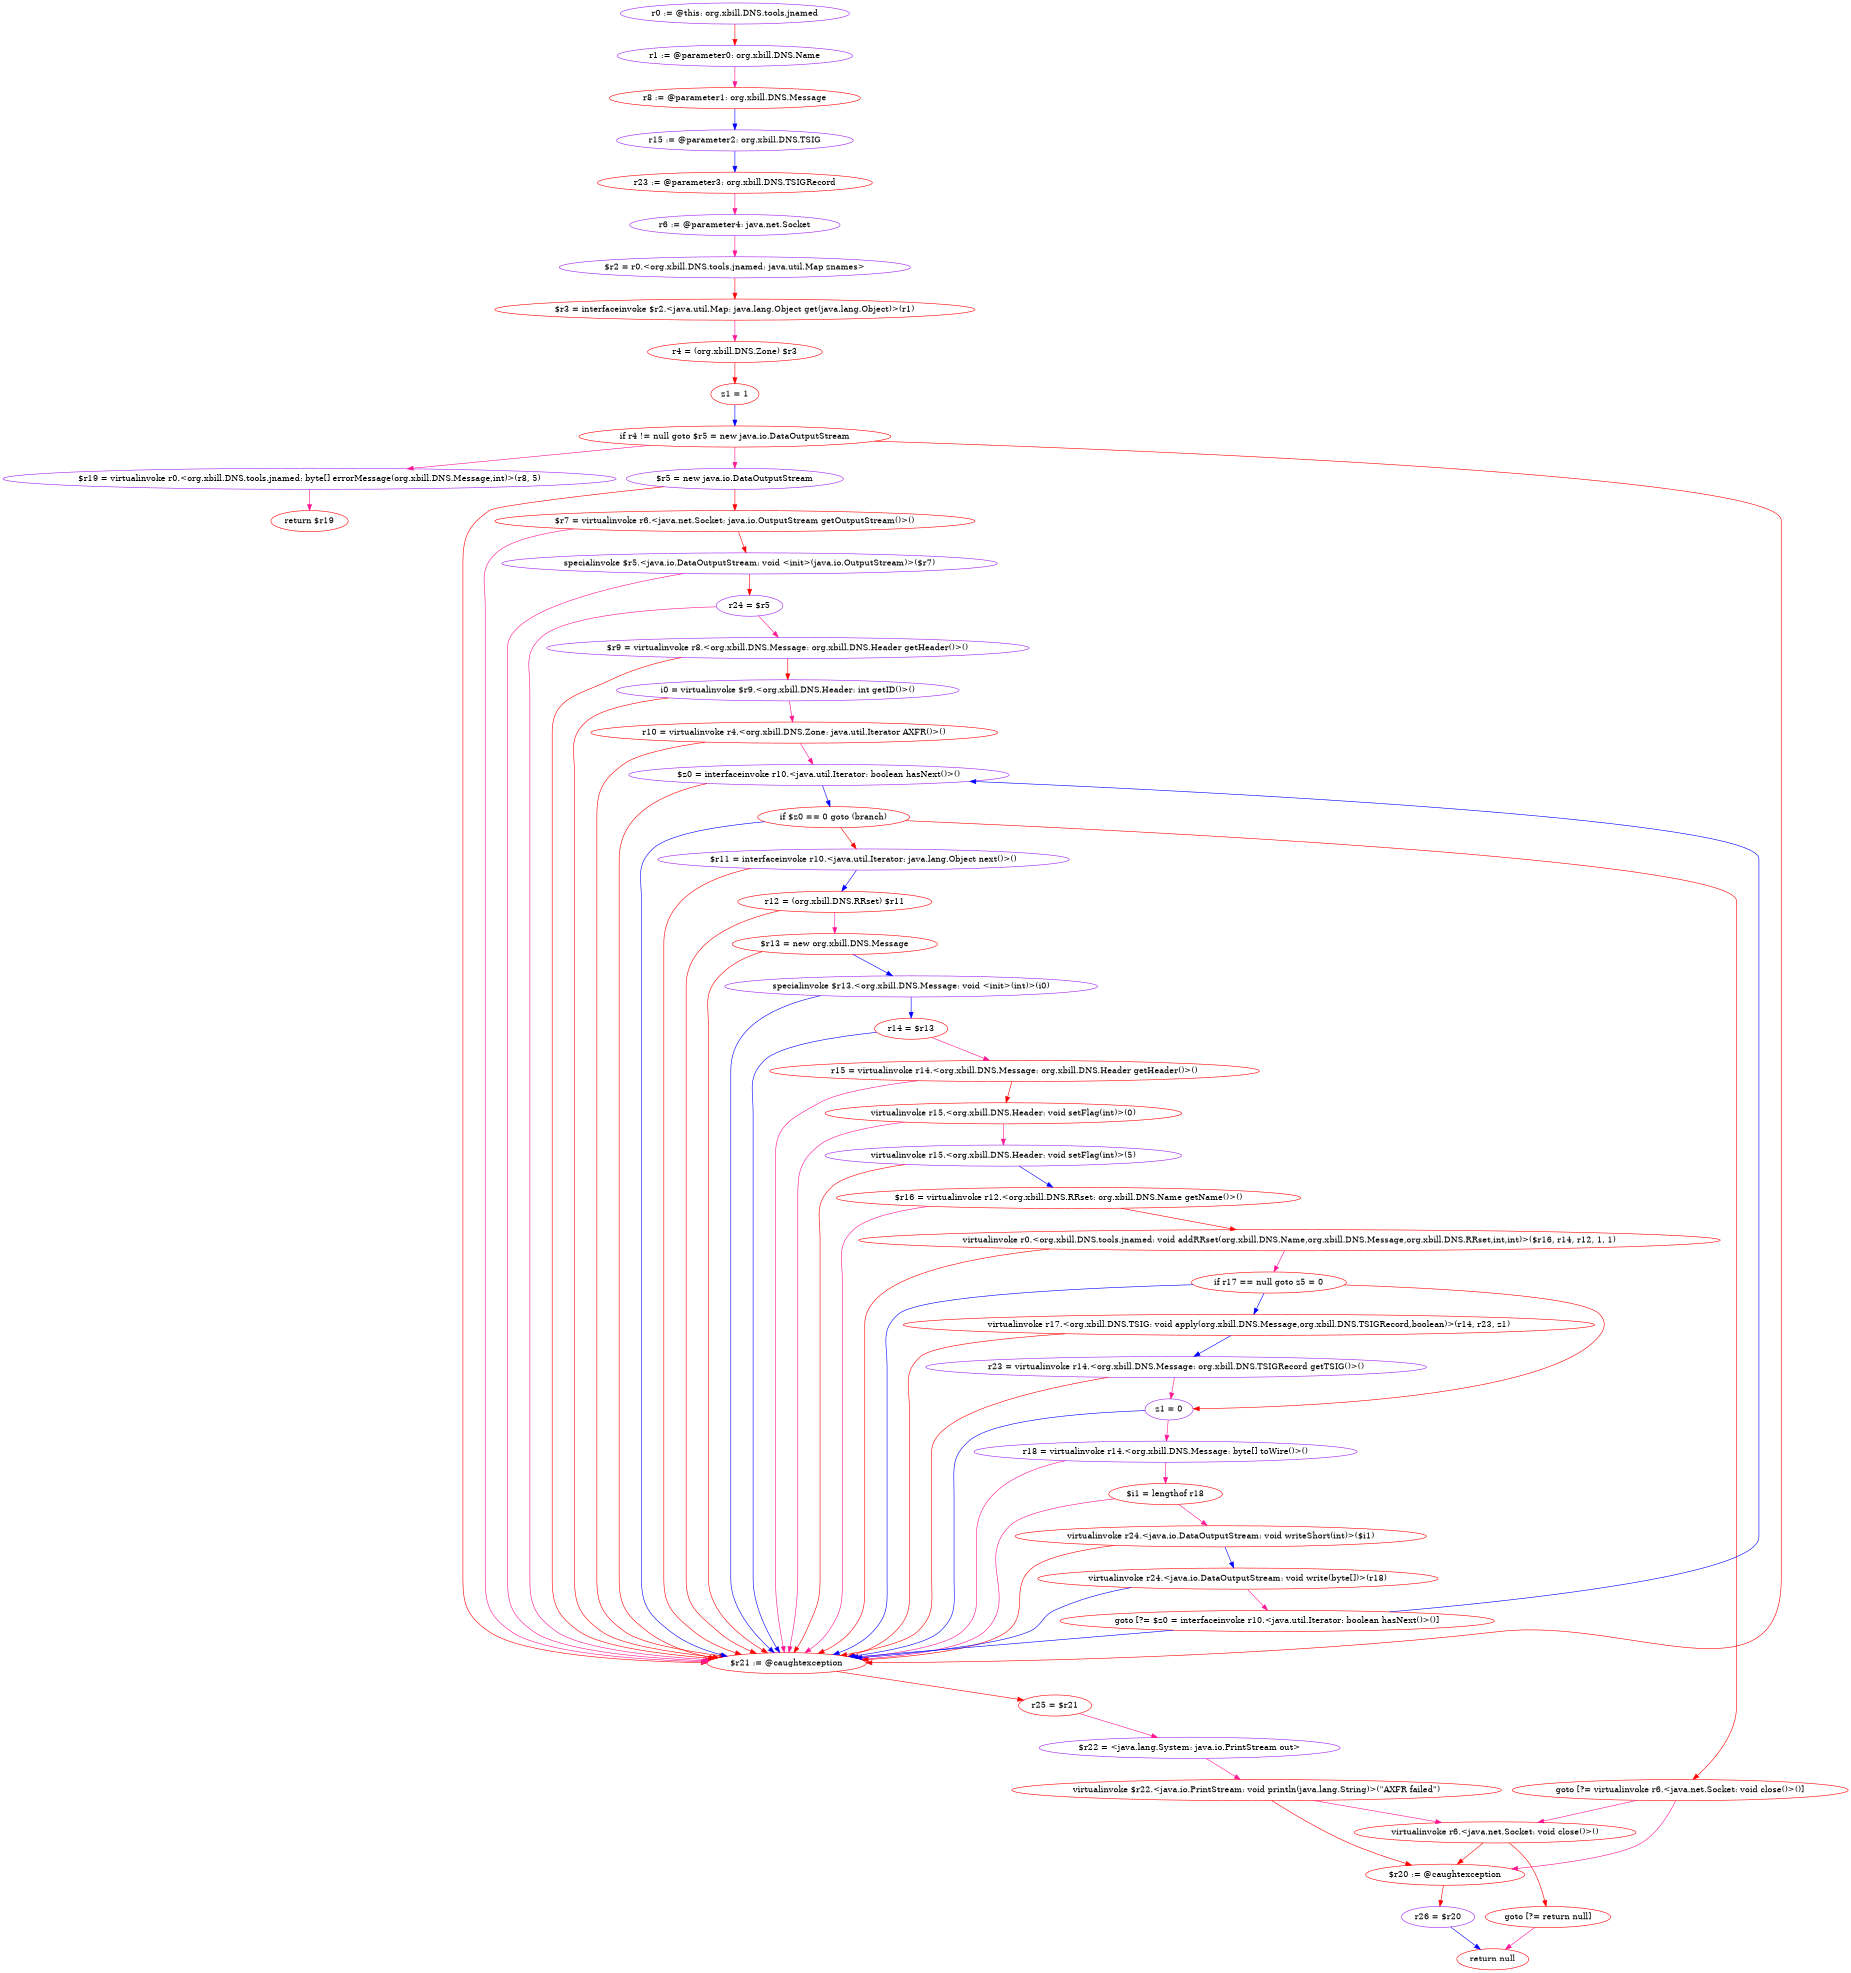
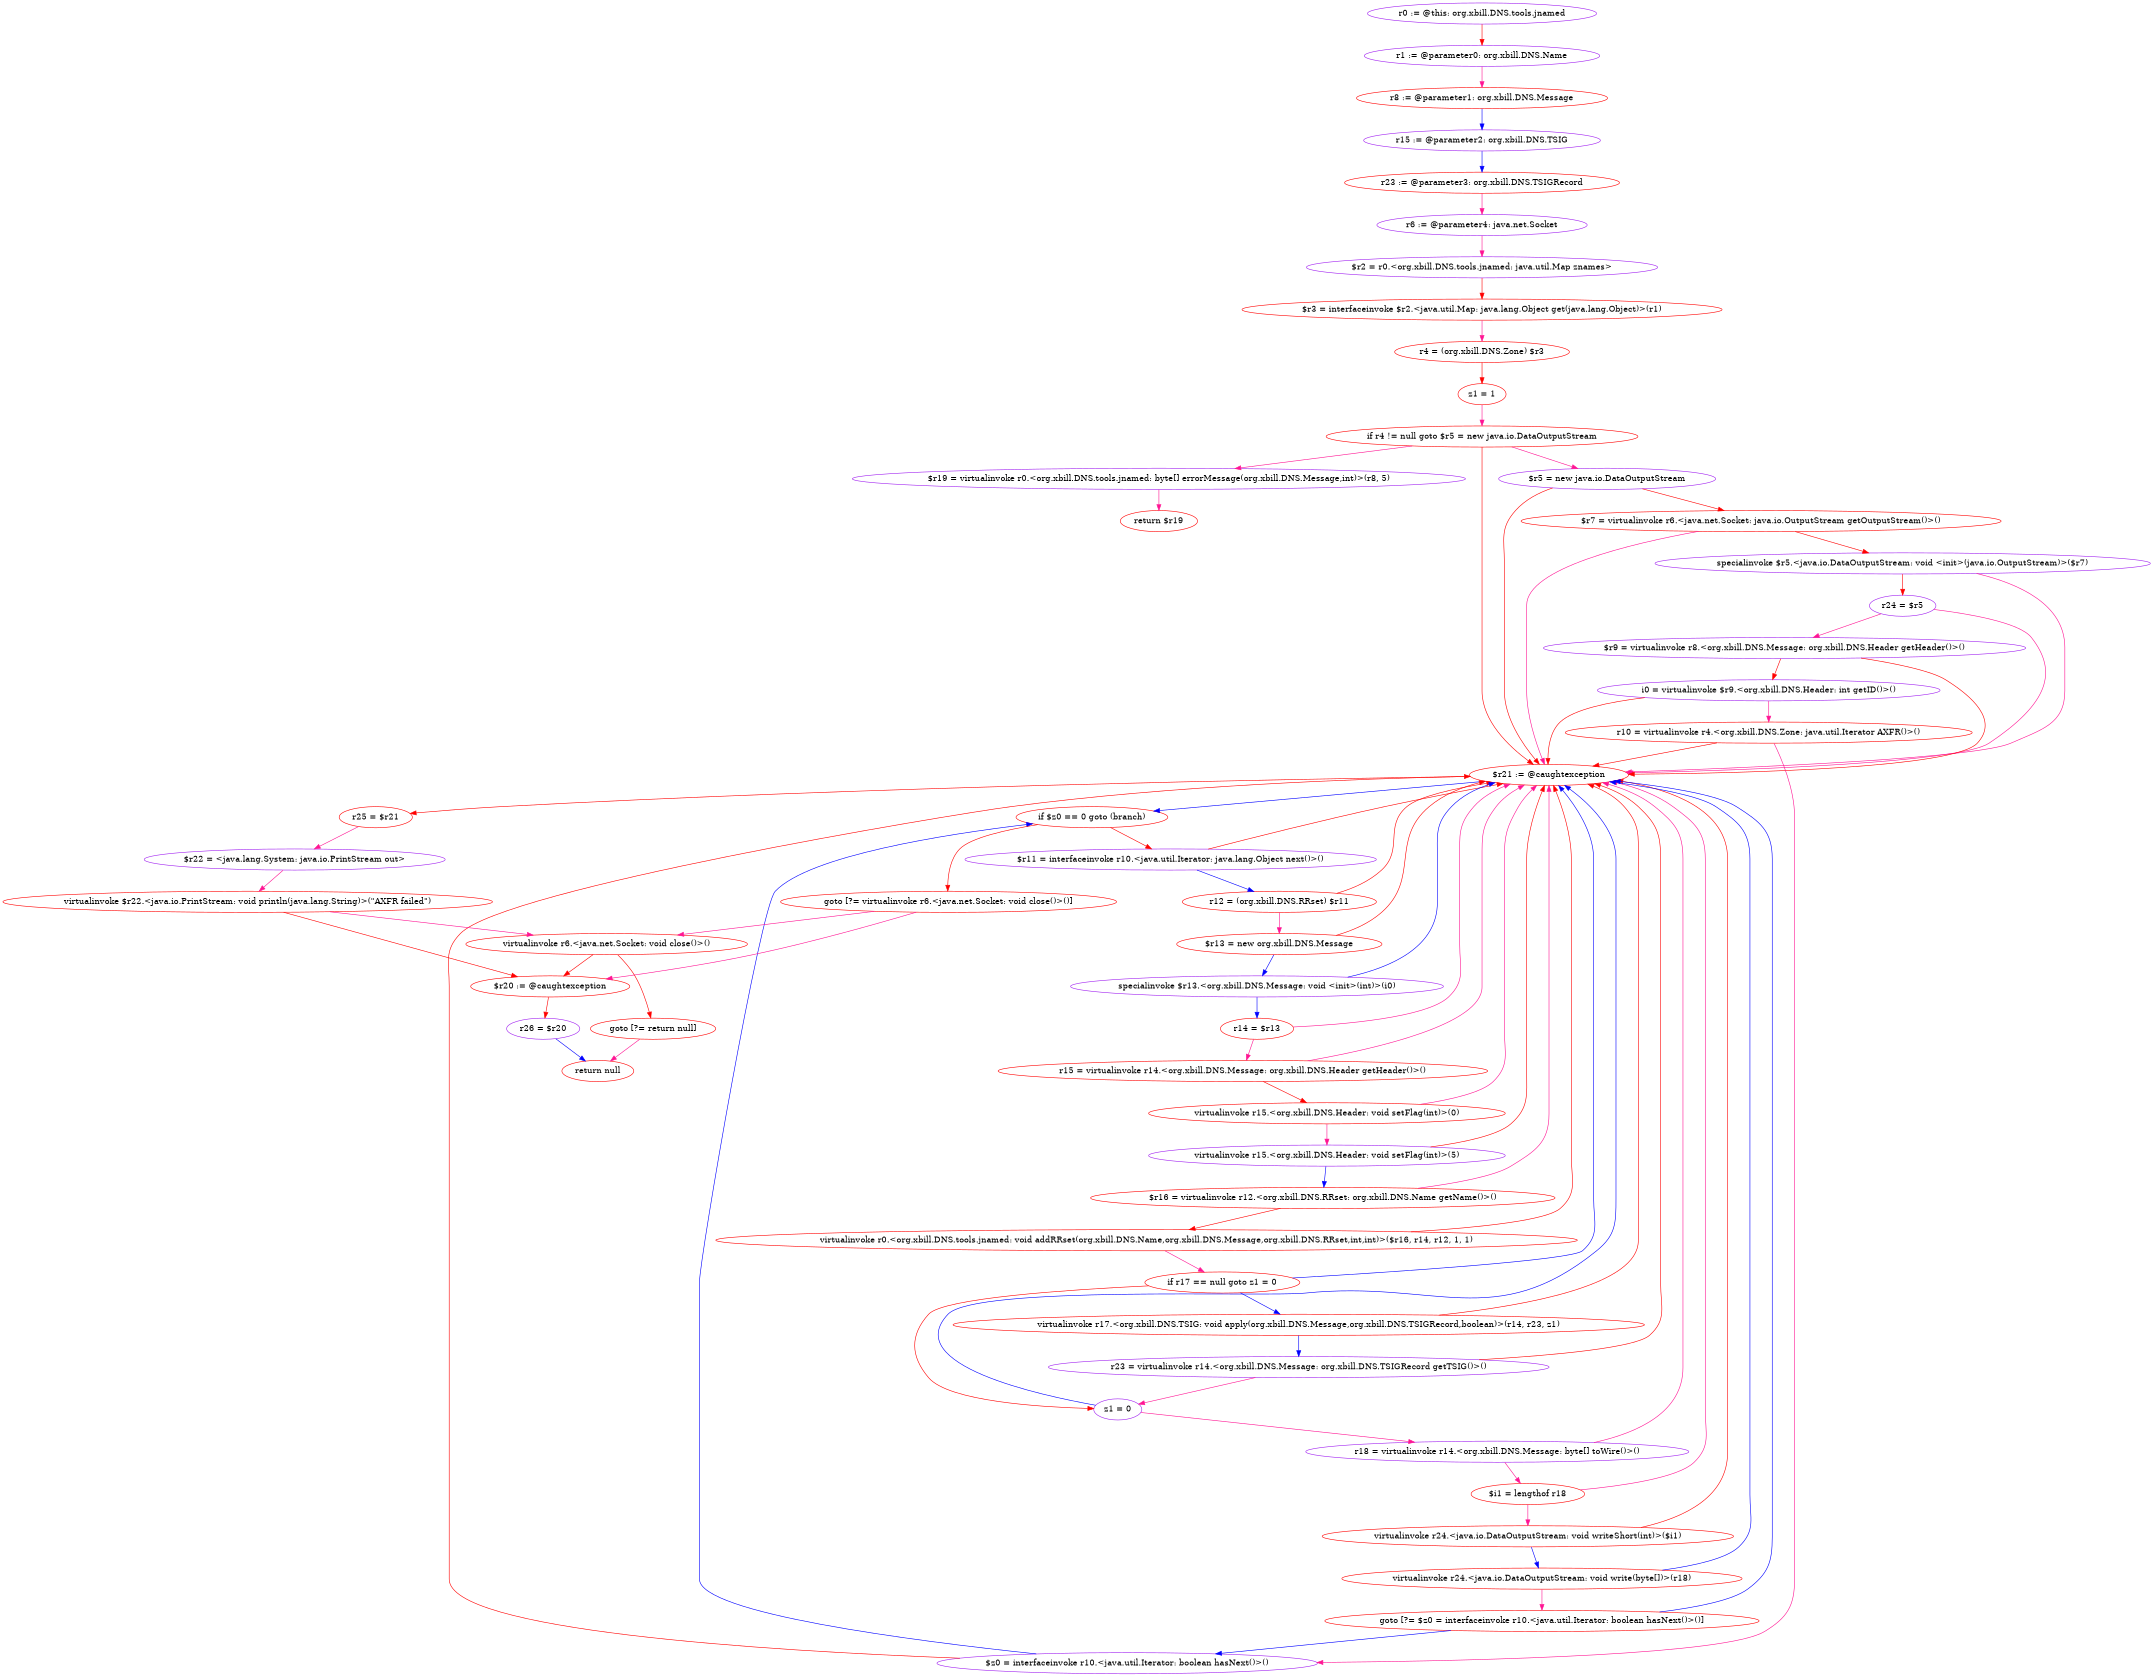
(735, 412) -> (1482, 412)
(641, 1214) -> (1322, 796)
(1269, 1283) -> (1222, 1283)
(753, 1296) -> (1461, 963)
